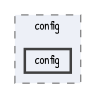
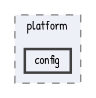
(48, 27) -> (48, 27)
